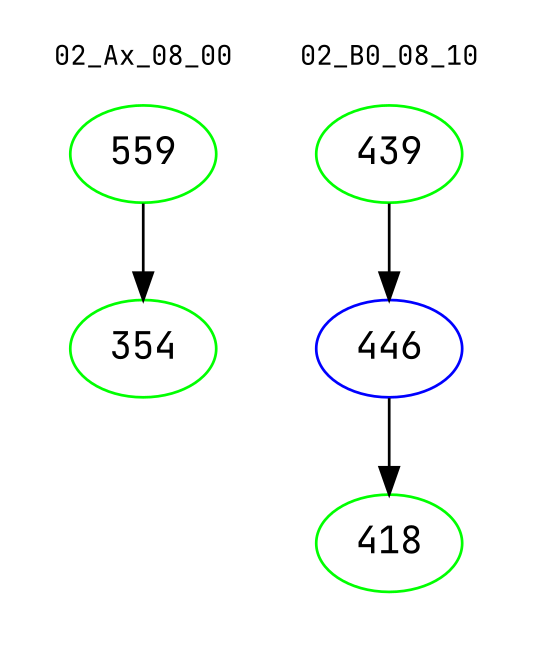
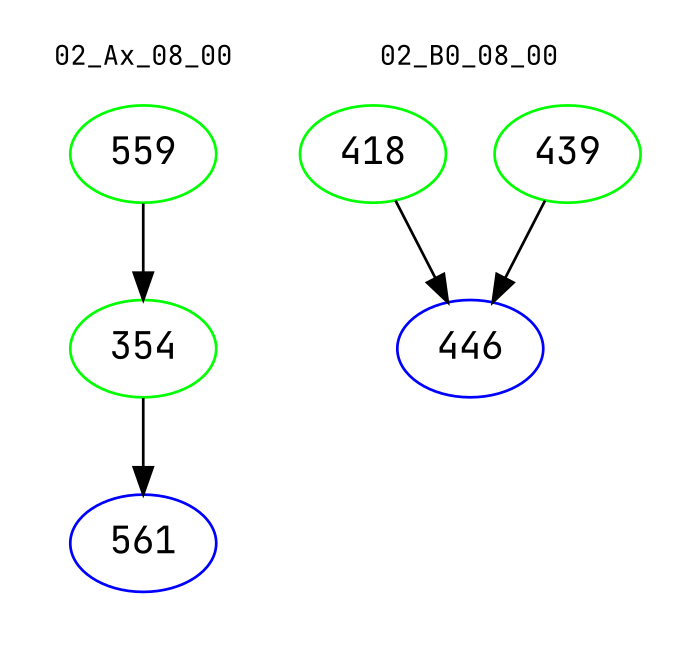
(391, 58) -> (470, 58)
(389, 433) -> (415, 239)
none -> (143, 543)
